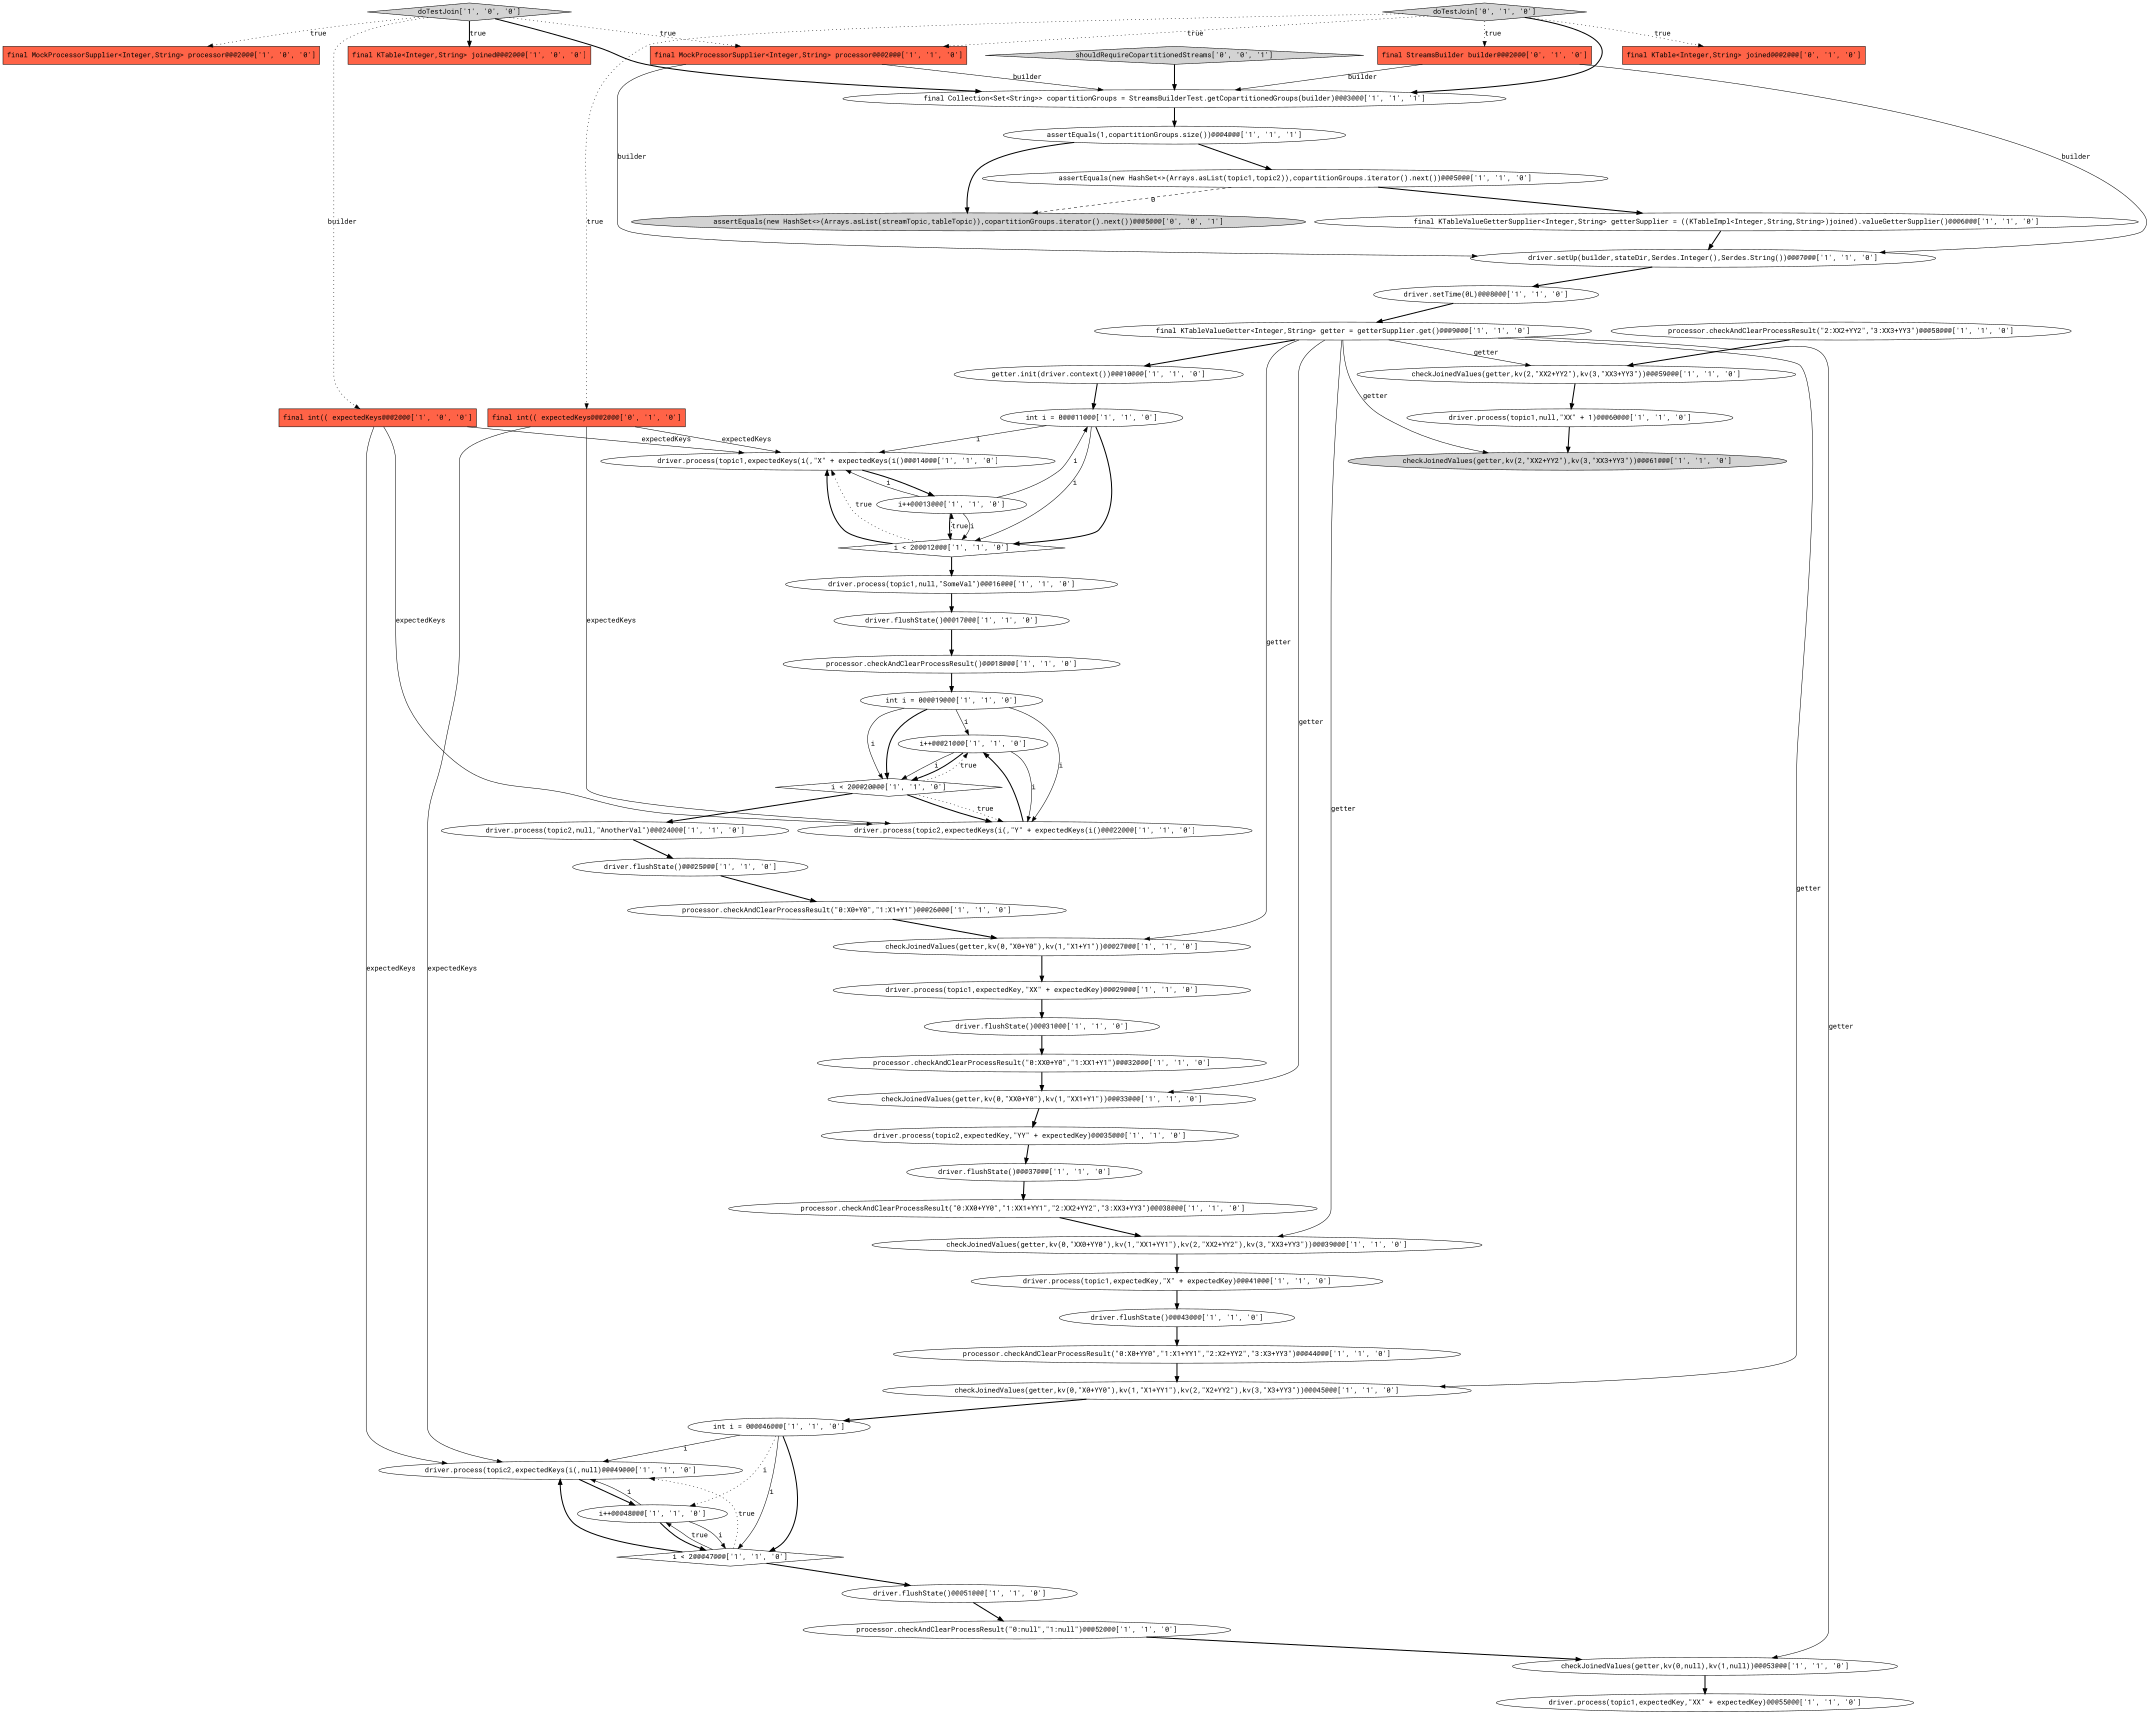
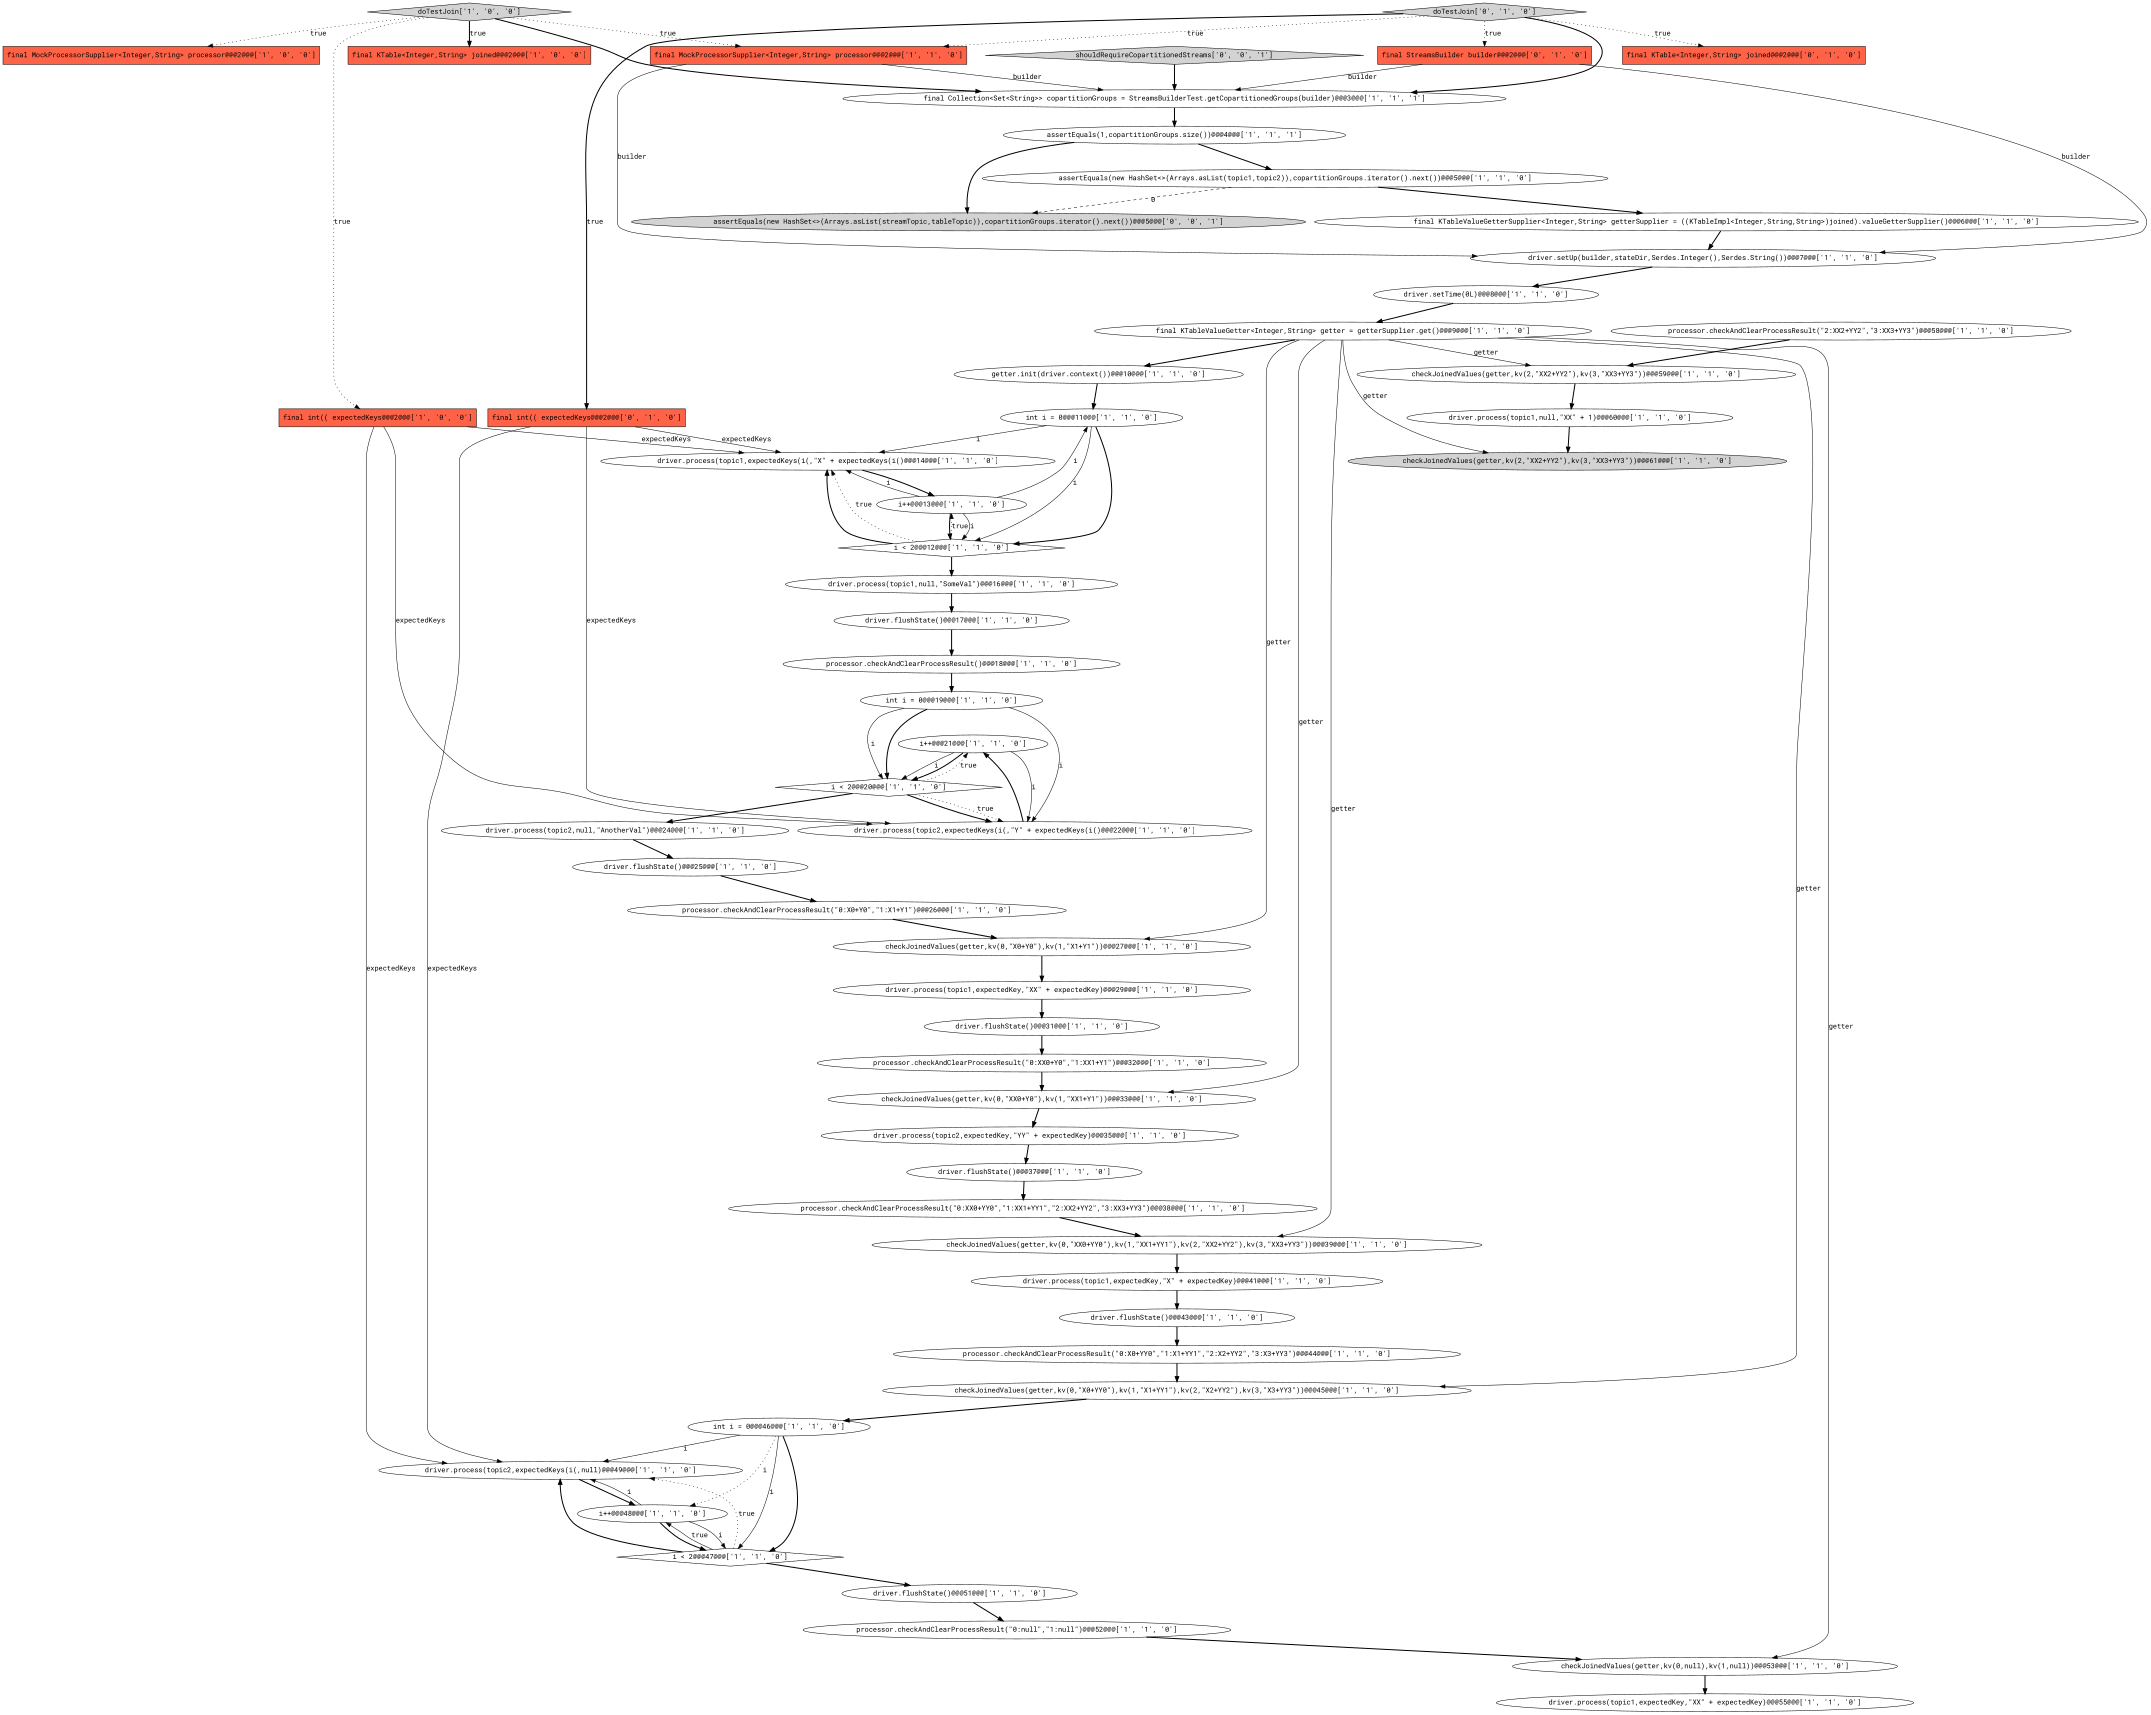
(834, 30) -> (834, 30)
(342, 222) -> (342, 222)
(961, 720) -> none
